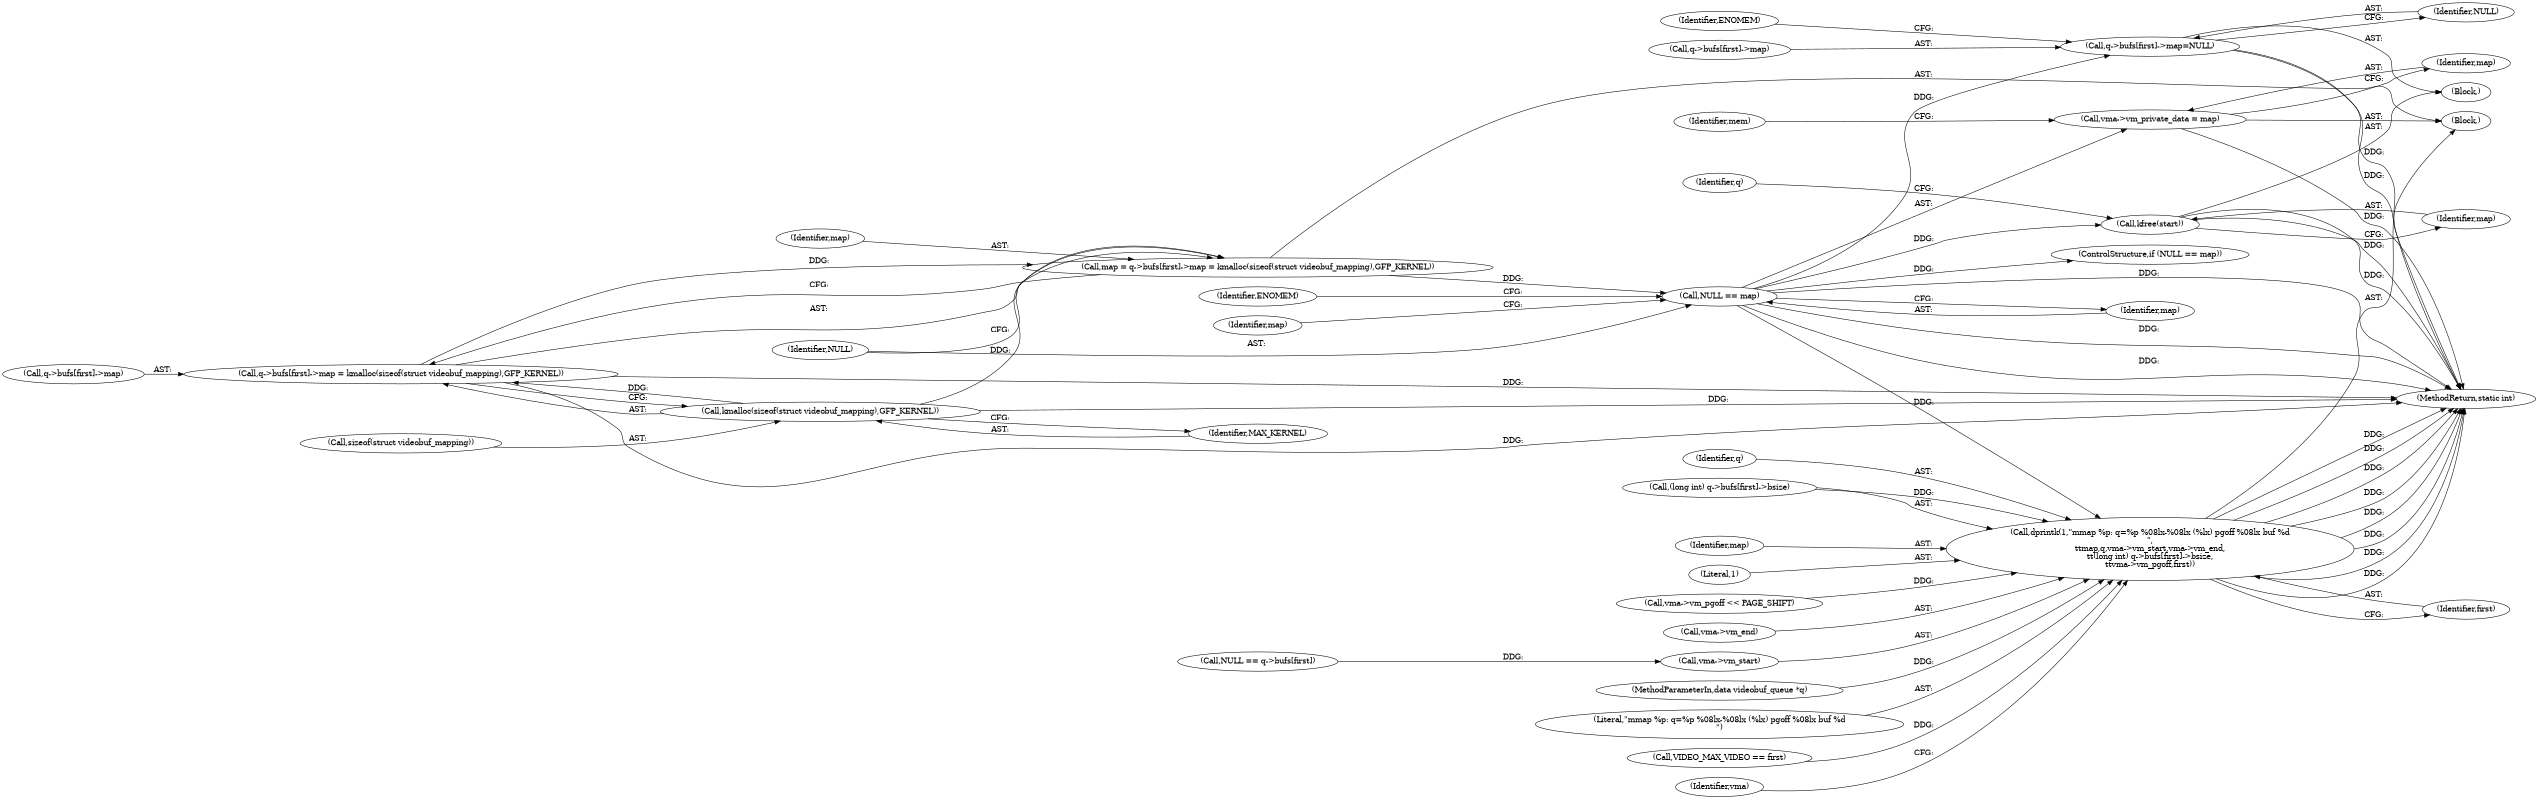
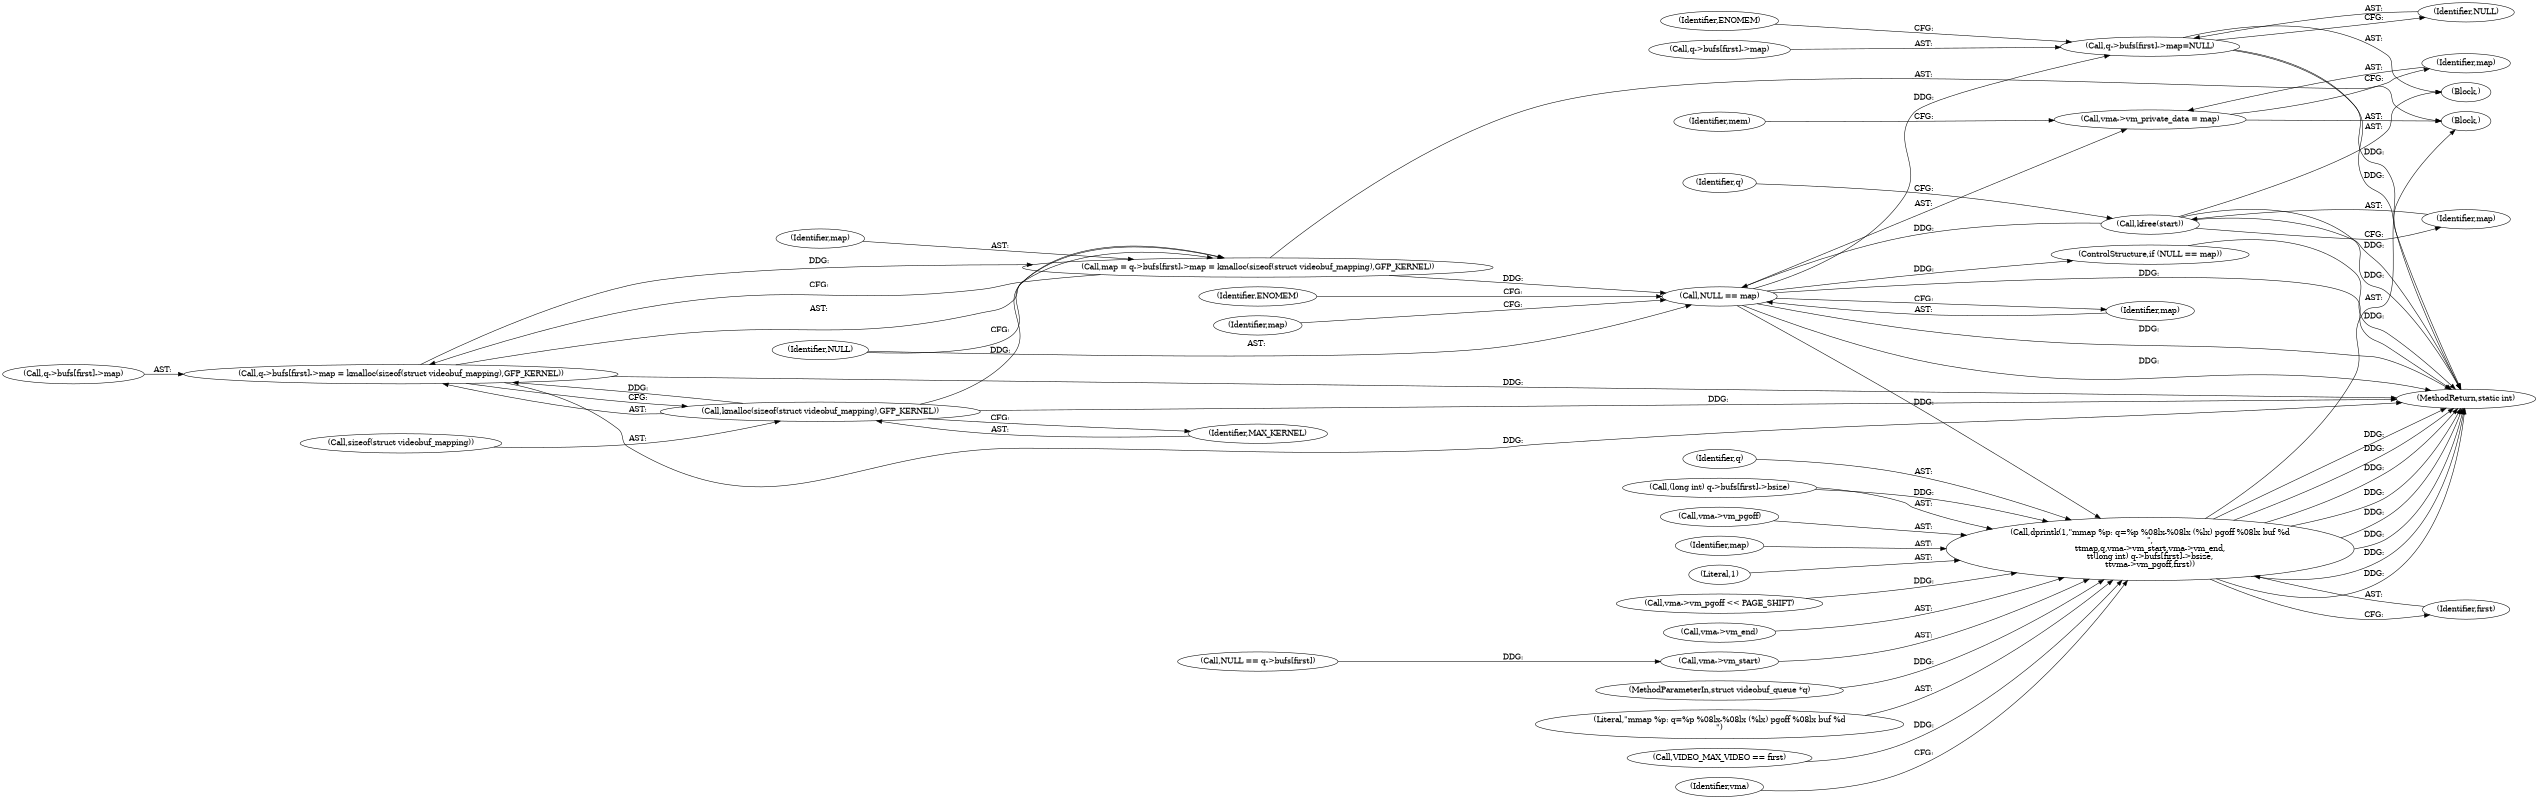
(2361, 218) -> (2349, 268)
(1924, 247) -> (1921, 234)
none -> (1720, 517)
(1720, 691) -> (1720, 691)
